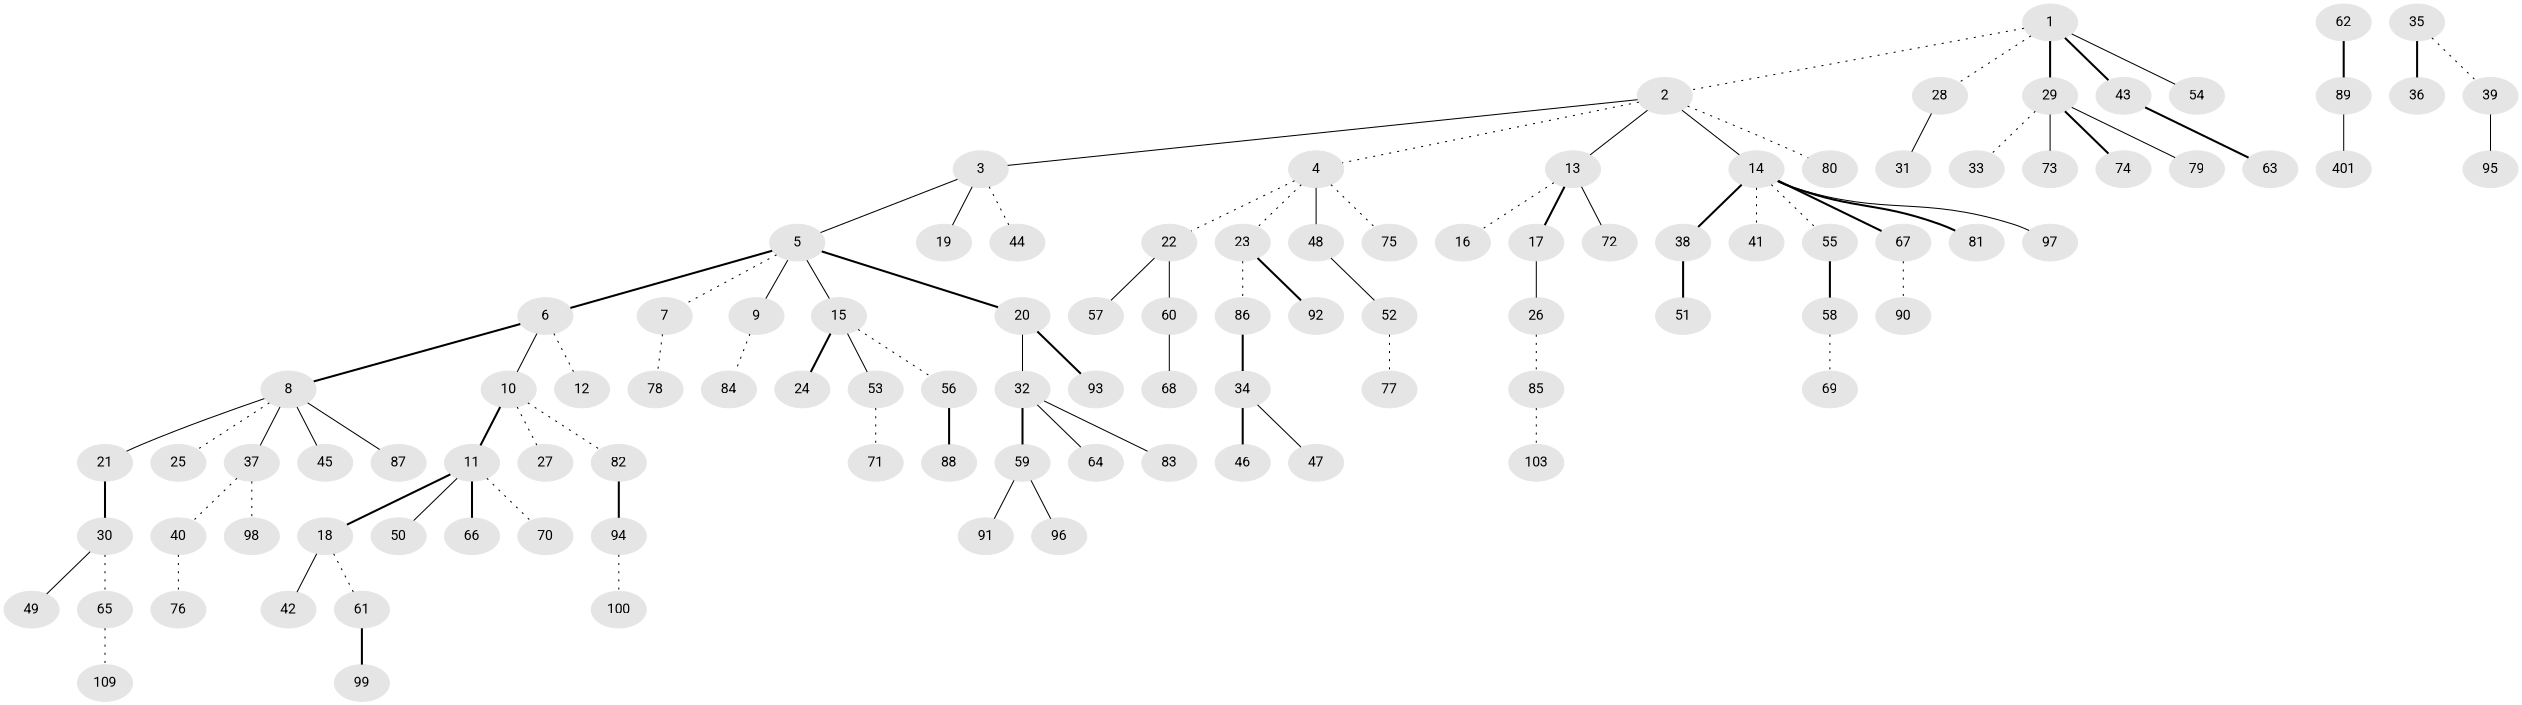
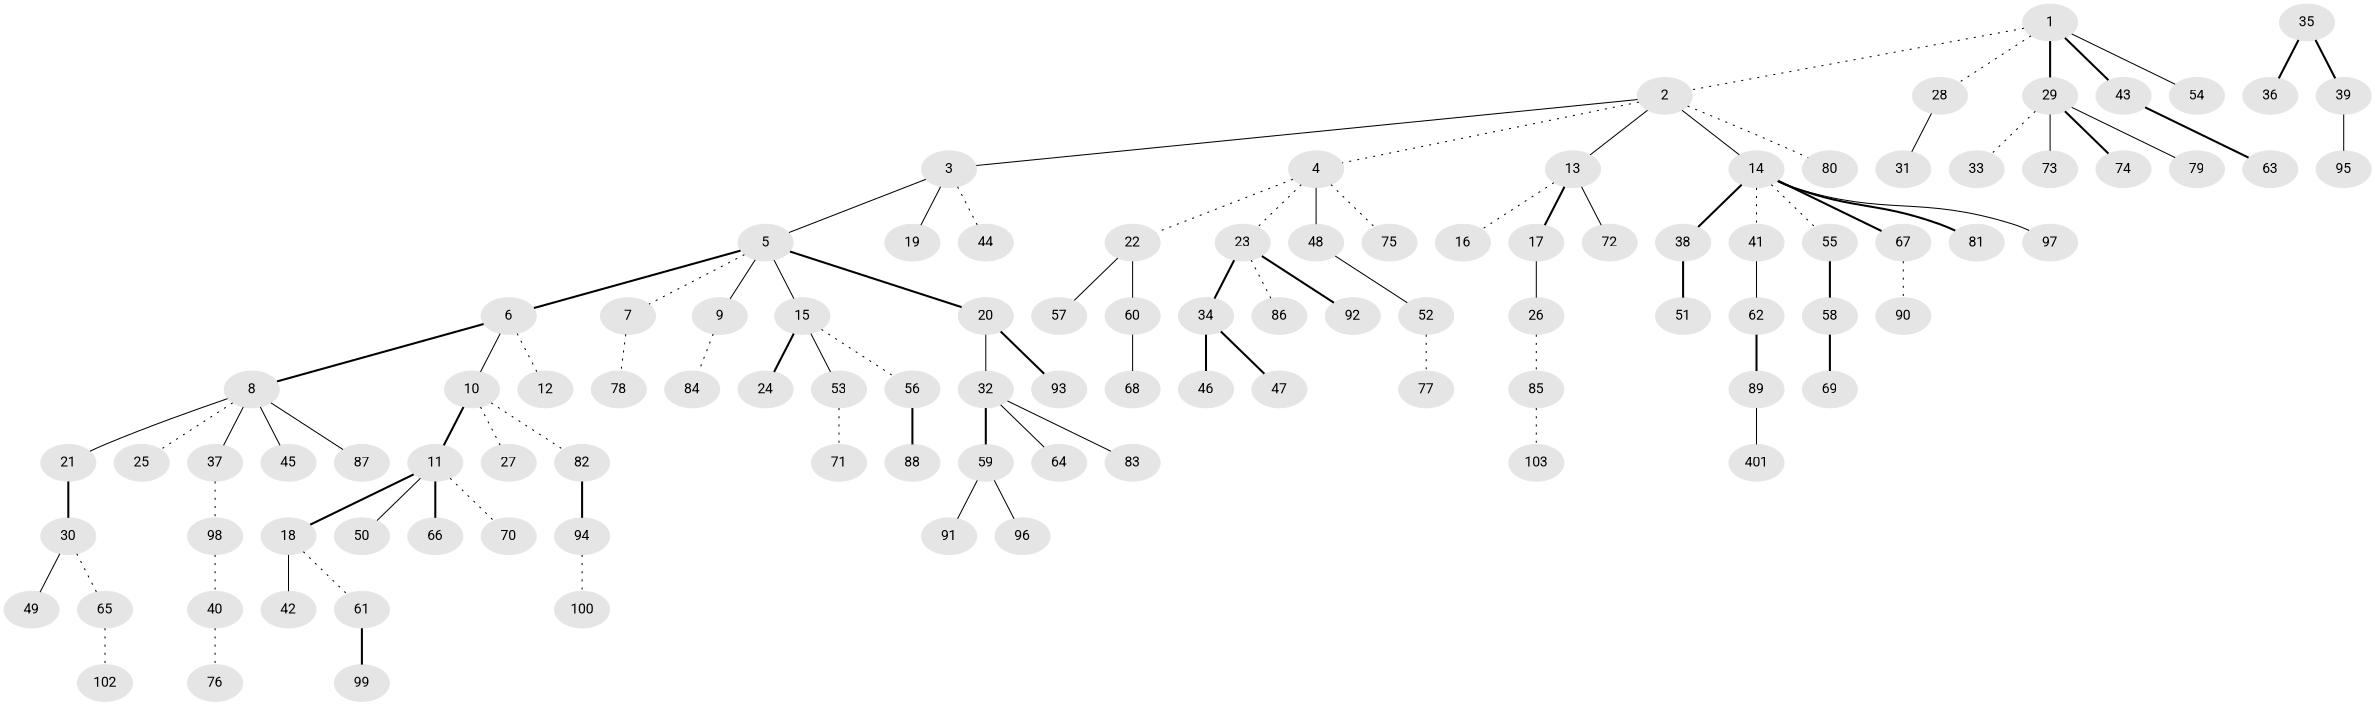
(2454, 59) -> (2325, 59)
none -> (1757, 279)
(1243, 353) -> (1224, 279)
(1830, 353) -> (1830, 353)
(1279, 426) -> (1243, 353)
(215, 499) -> (215, 573)
(105, 683) -> (105, 683)
